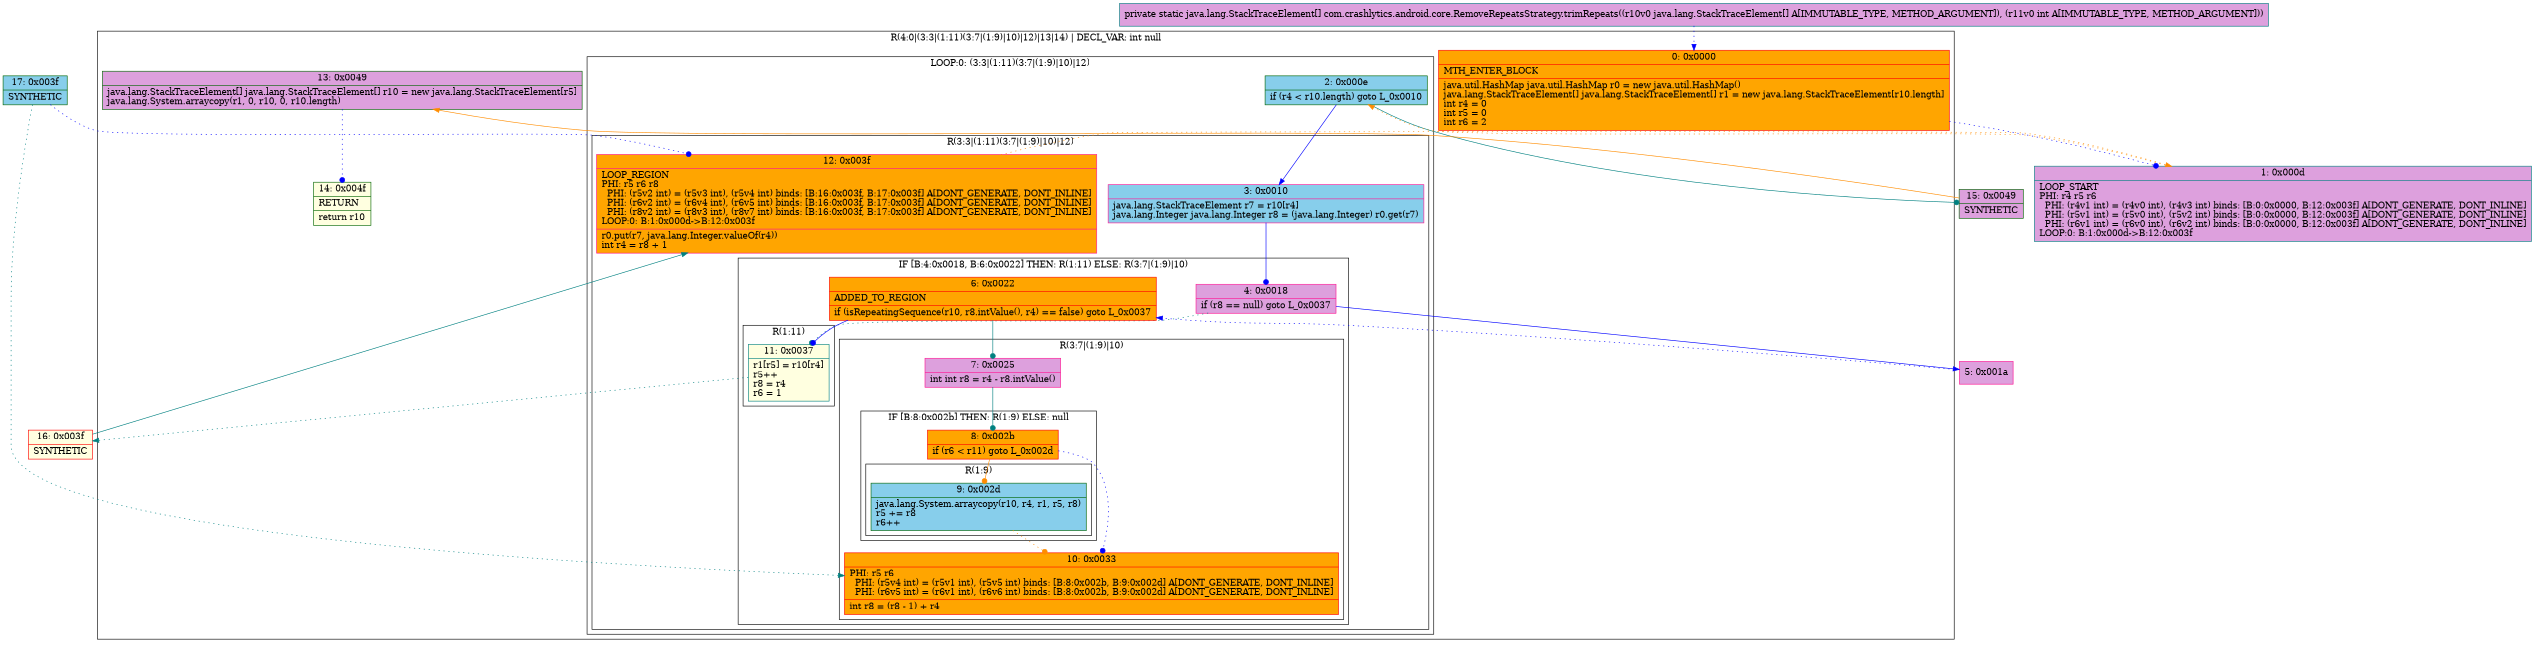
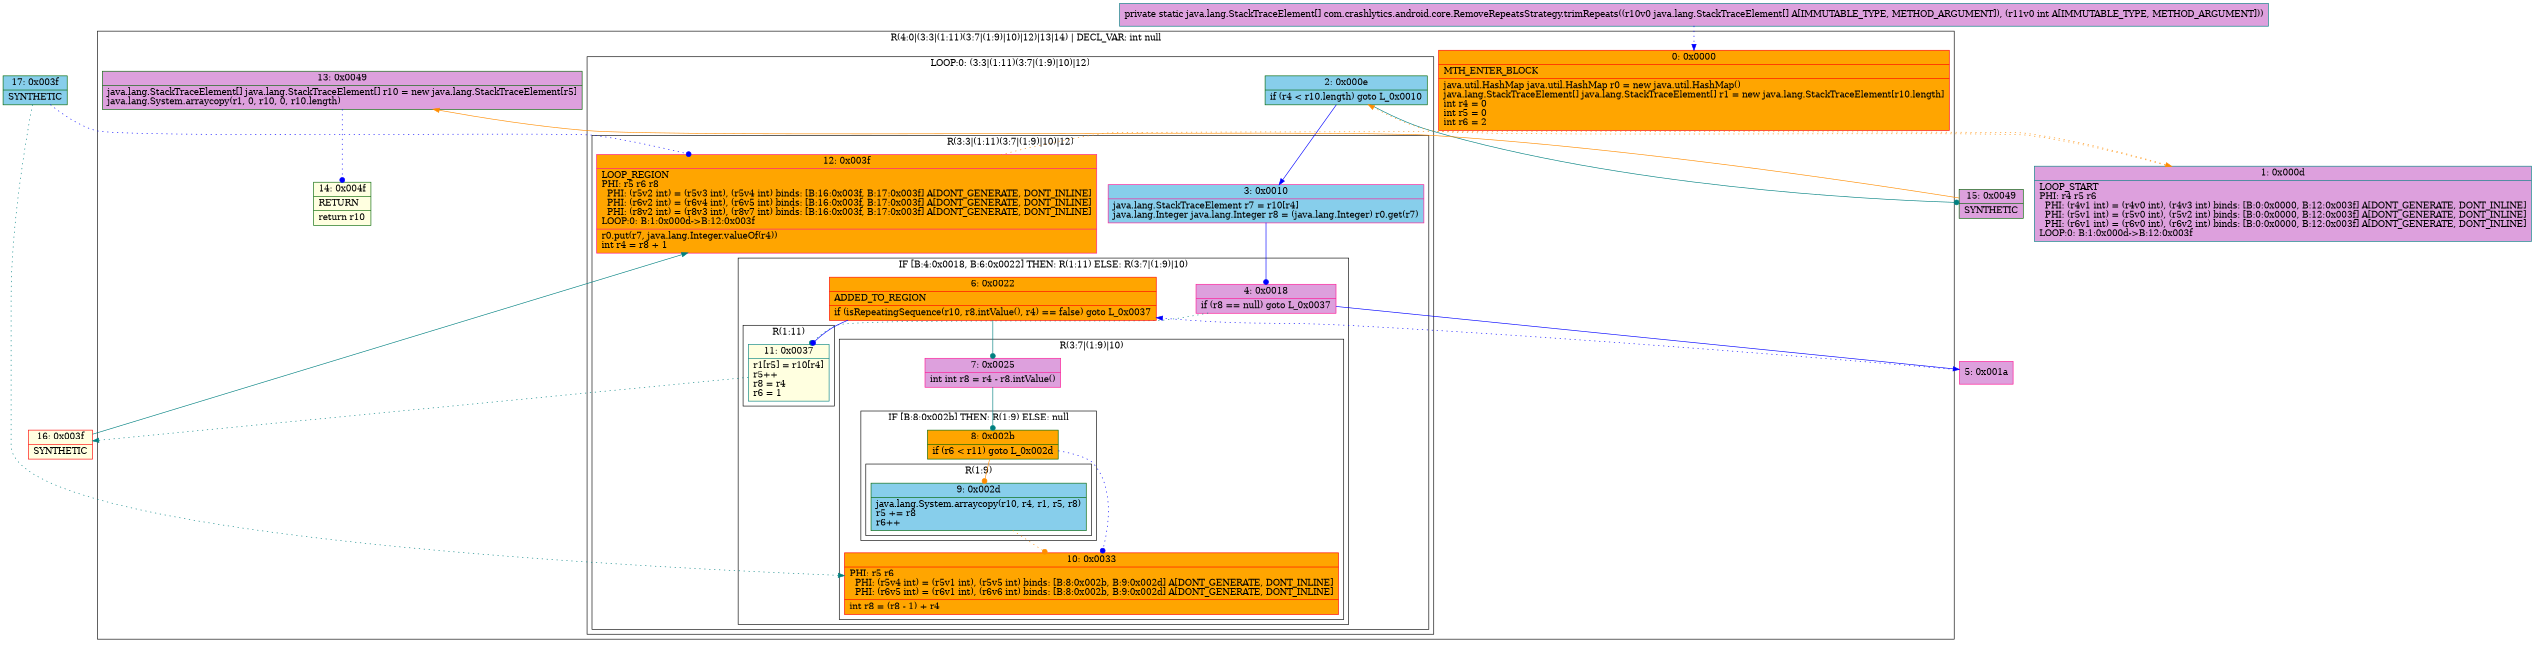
(2052, 140) -> none
(993, 445) -> (993, 445)
